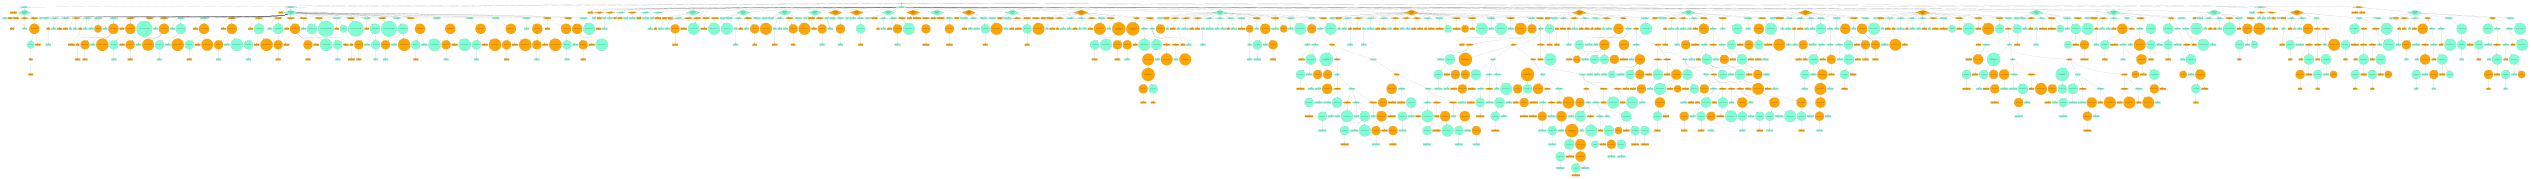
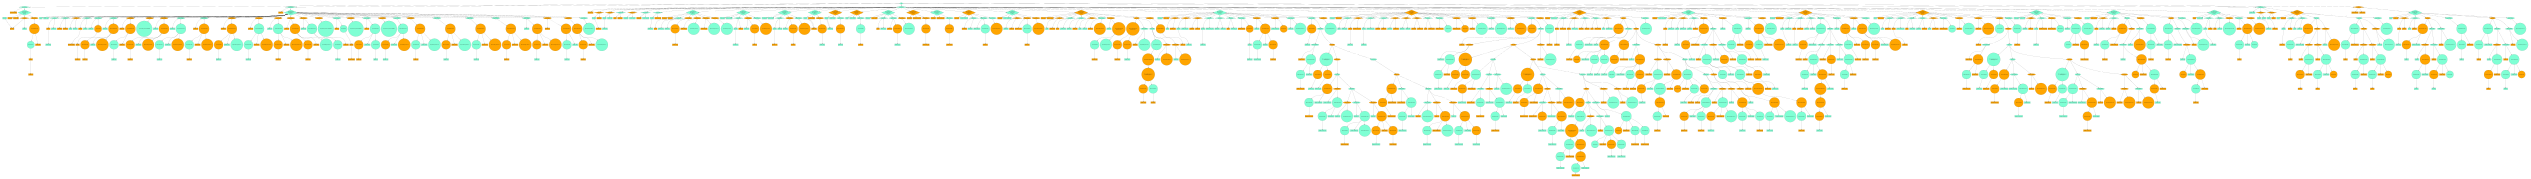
none -> (296, 45)
